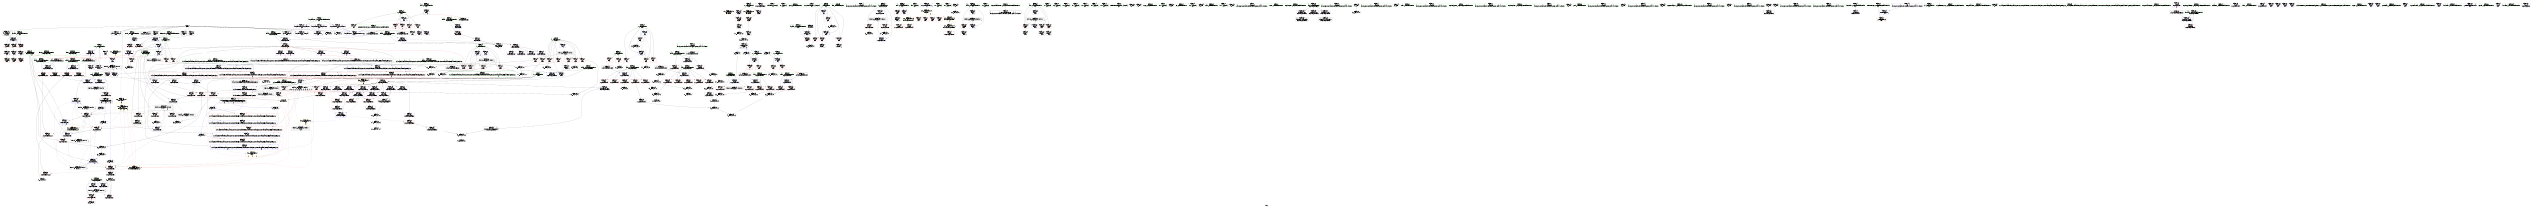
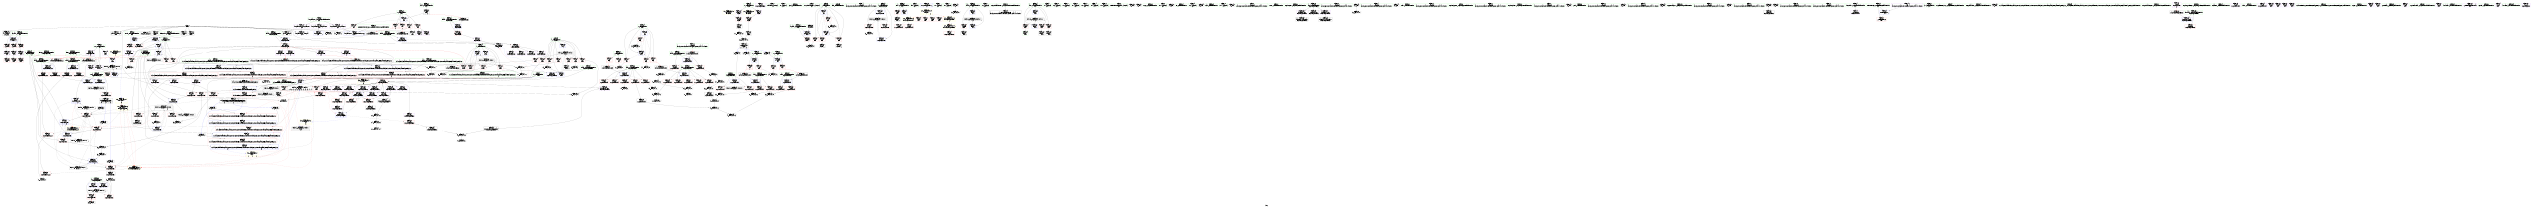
(885, 33) -> none
